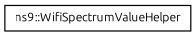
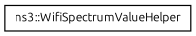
(98, 18) -> (98, 18)
